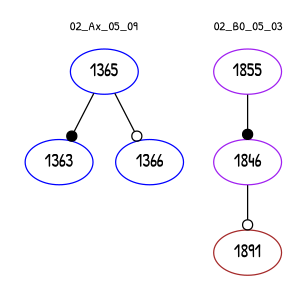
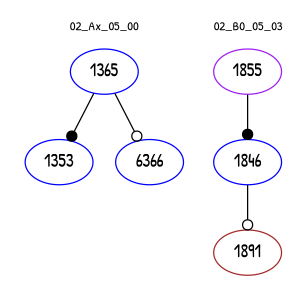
(104, 27) -> (104, 27)
(59, 162) -> (59, 162)
(150, 162) -> (150, 162)
(248, 162) -> (248, 162)
